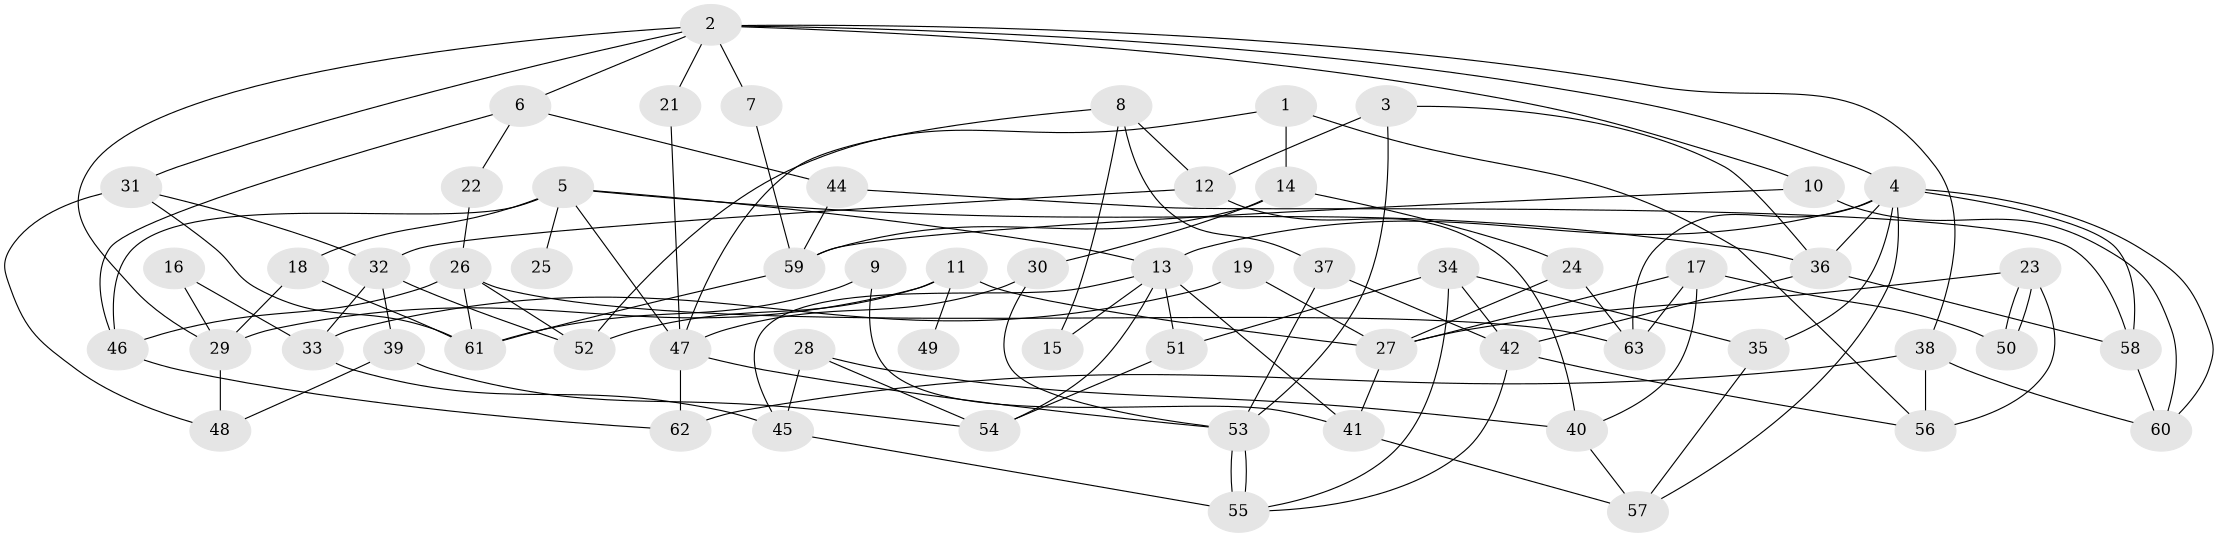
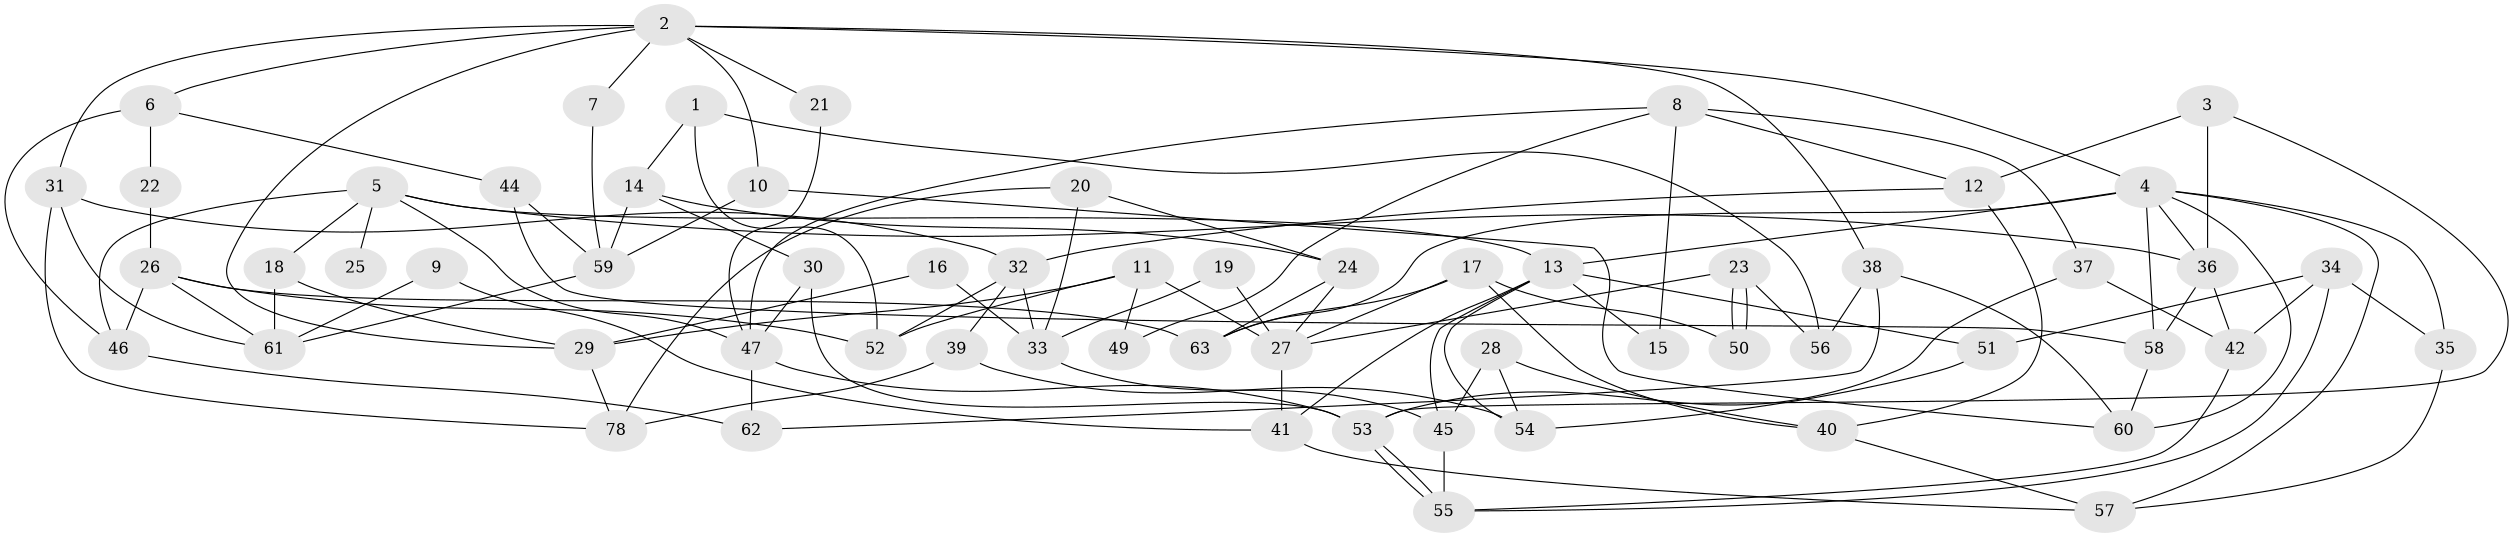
none -> (1081, 187)
none -> (1386, 206)
(1717, 394) -> none
(220, 431) -> (616, 431)
